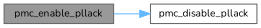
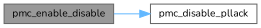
(59, 14) -> (59, 14)
